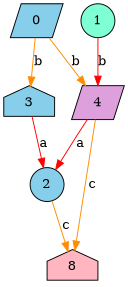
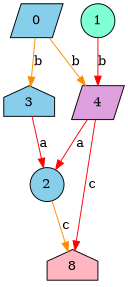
(86, 180) -> (86, 180)
